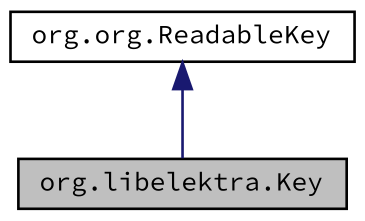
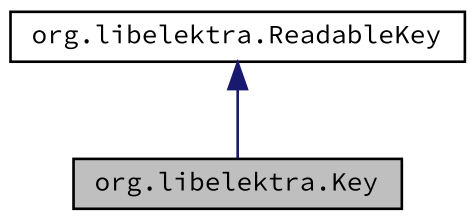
(183, 37) -> (238, 37)
